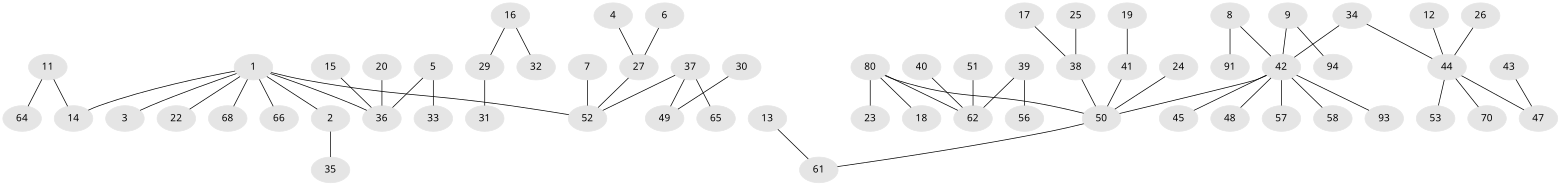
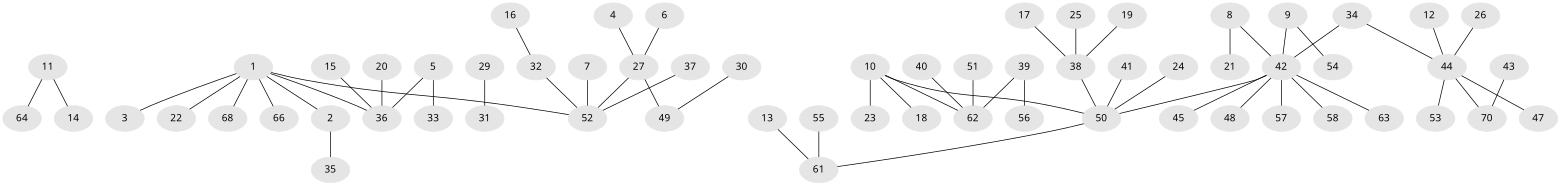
(498, 41) -> none
(1127, 41) -> (1102, 41)
(870, 67) -> (870, 67)
(1230, 67) -> (1230, 67)
(1333, 67) -> (1333, 67)
(161, 87) -> none
none -> (562, 93)
(677, 93) -> (652, 93)
(1524, 93) -> (1499, 91)
(716, 119) -> none
none -> (819, 119)
(1384, 119) -> (1384, 119)
